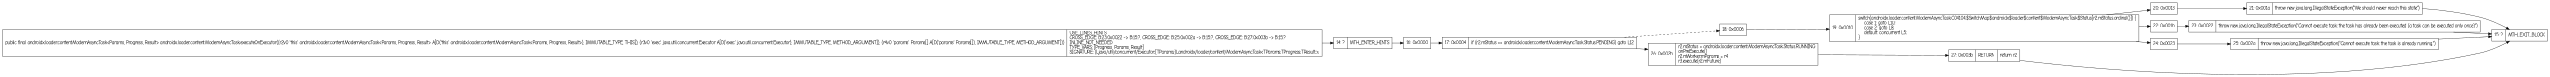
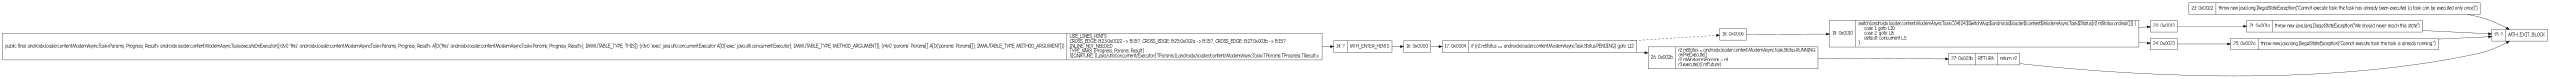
(2164, 26) -> none
